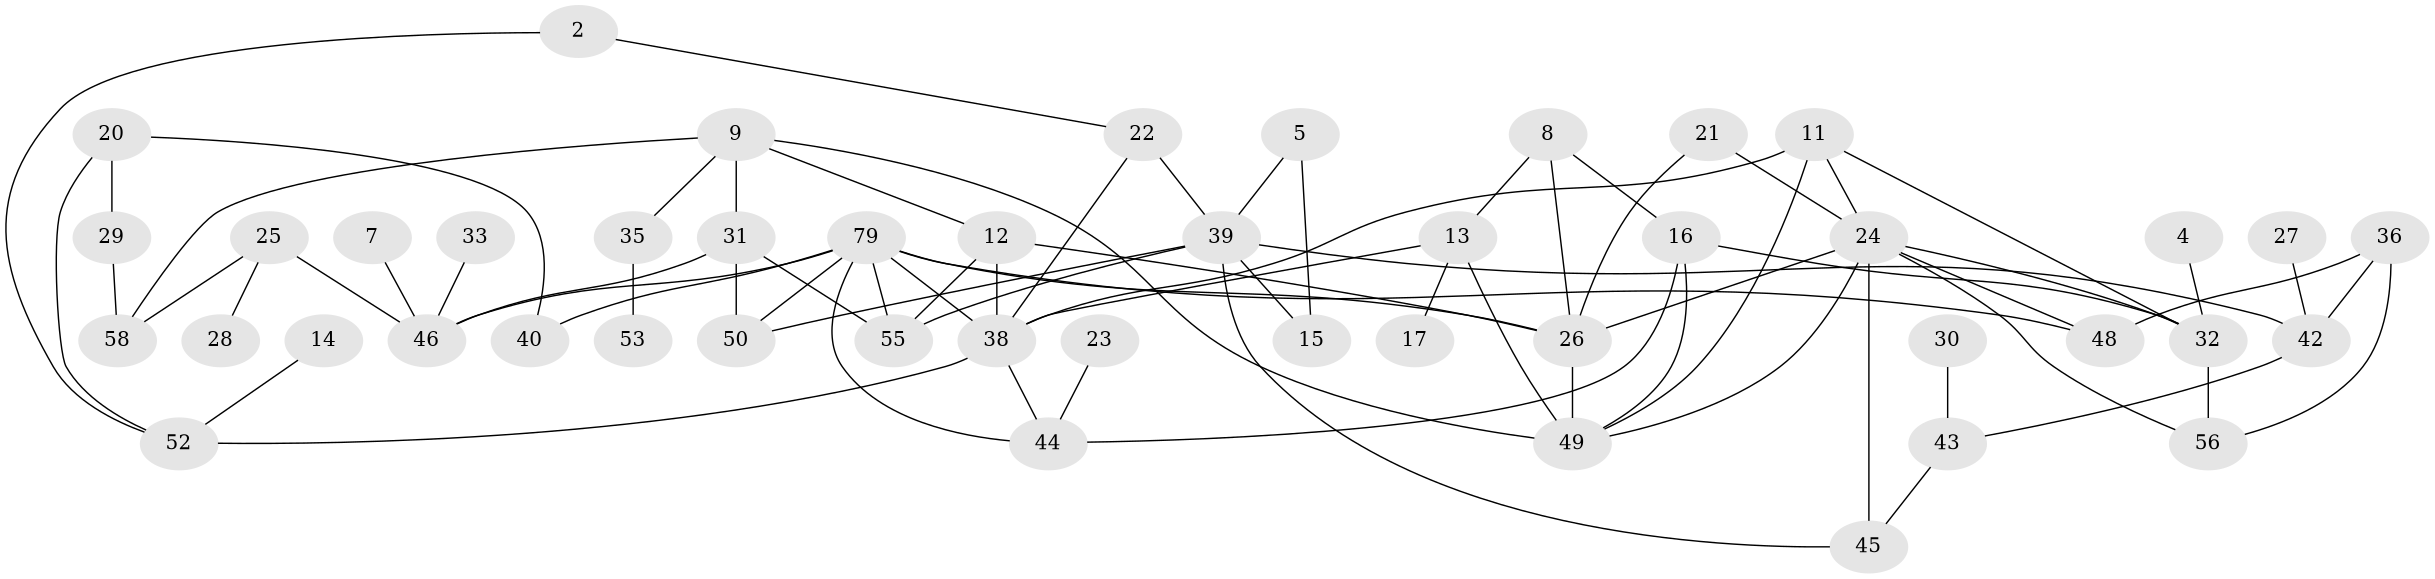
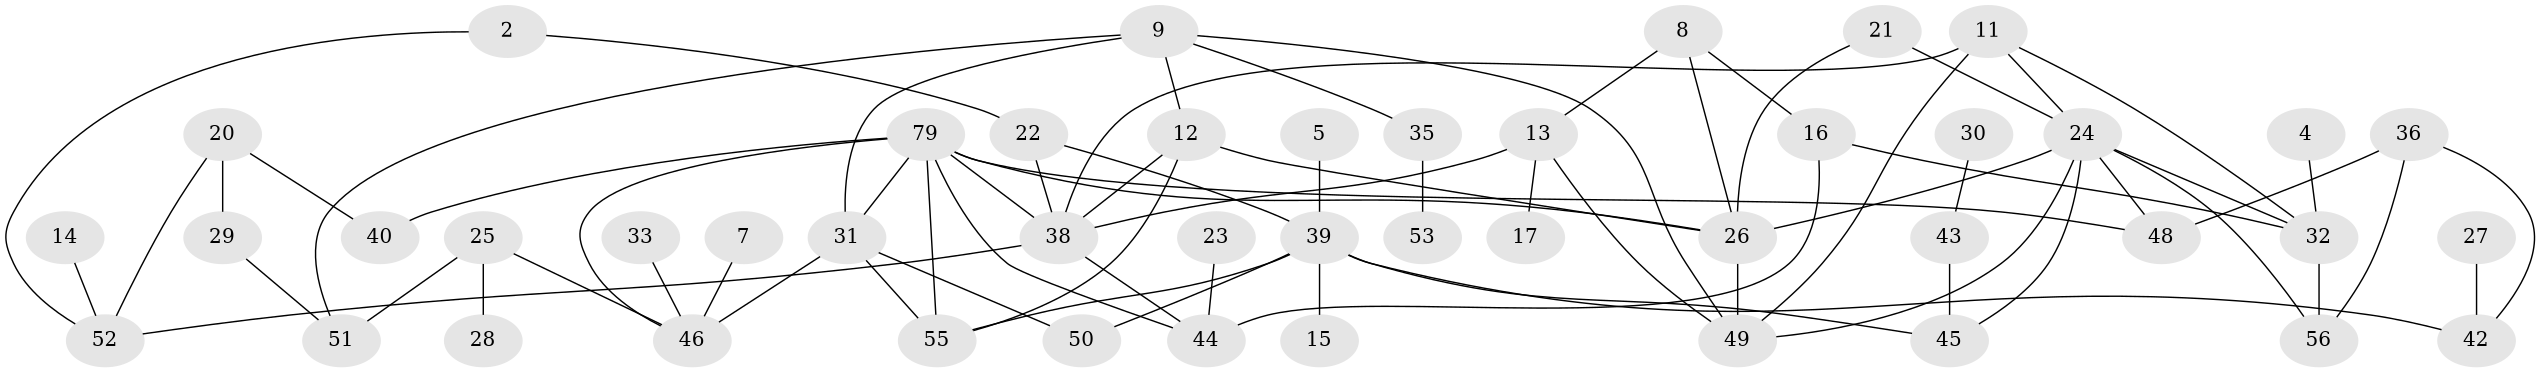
(1306, 238) -> none
(799, 291) -> (886, 186)
(118, 341) -> (342, 341)
(1674, 361) -> none
(2143, 402) -> none
